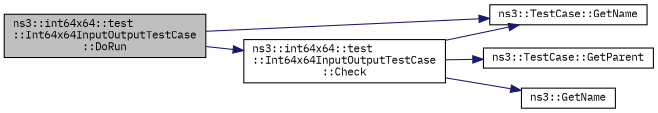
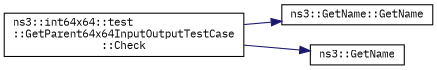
(568, 15) -> (357, 15)
(105, 36) -> none
(568, 58) -> none
(345, 61) -> (124, 35)
